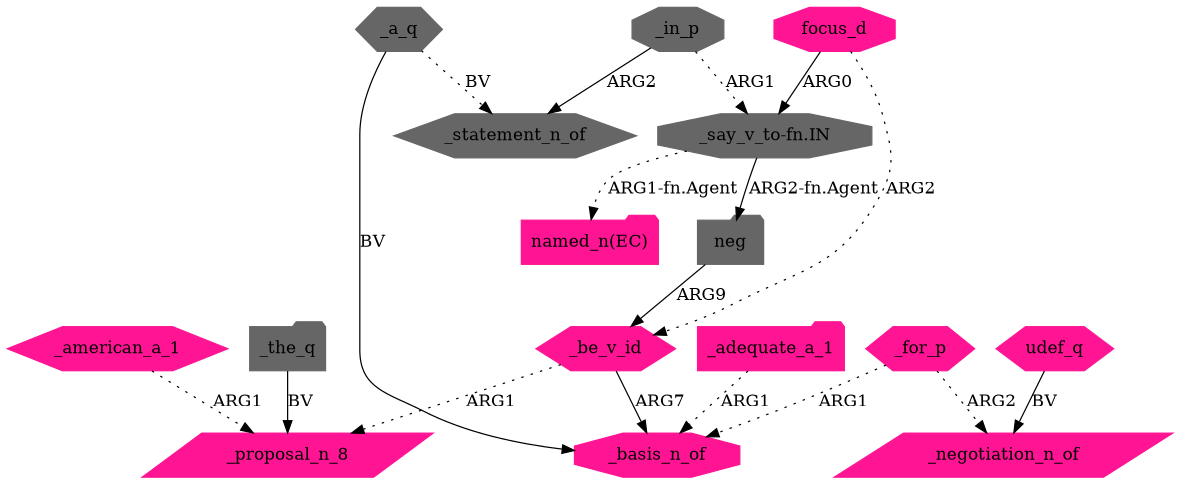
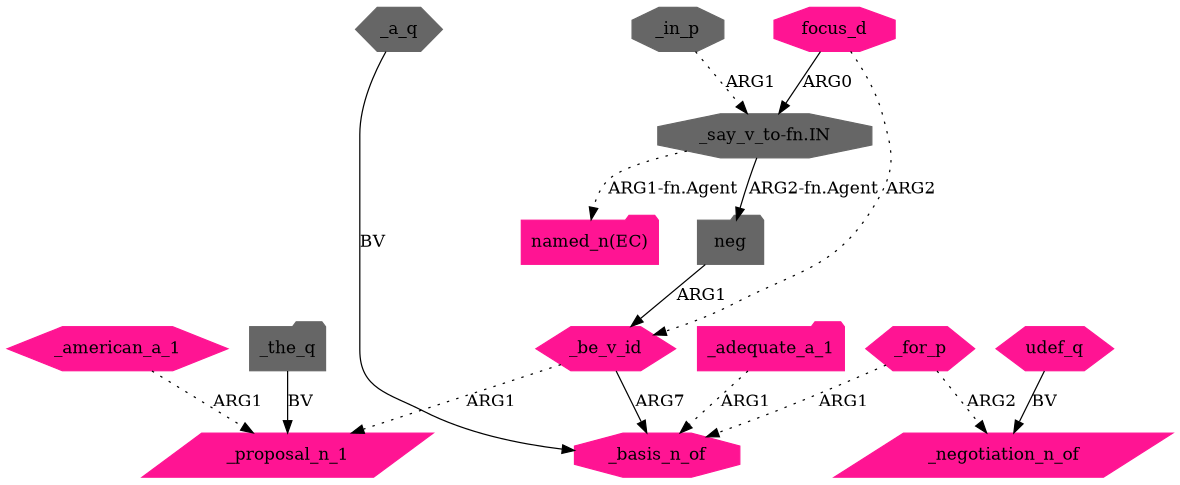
(515, 136) -> none
(702, 296) -> (702, 296)
(288, 455) -> (288, 455)
